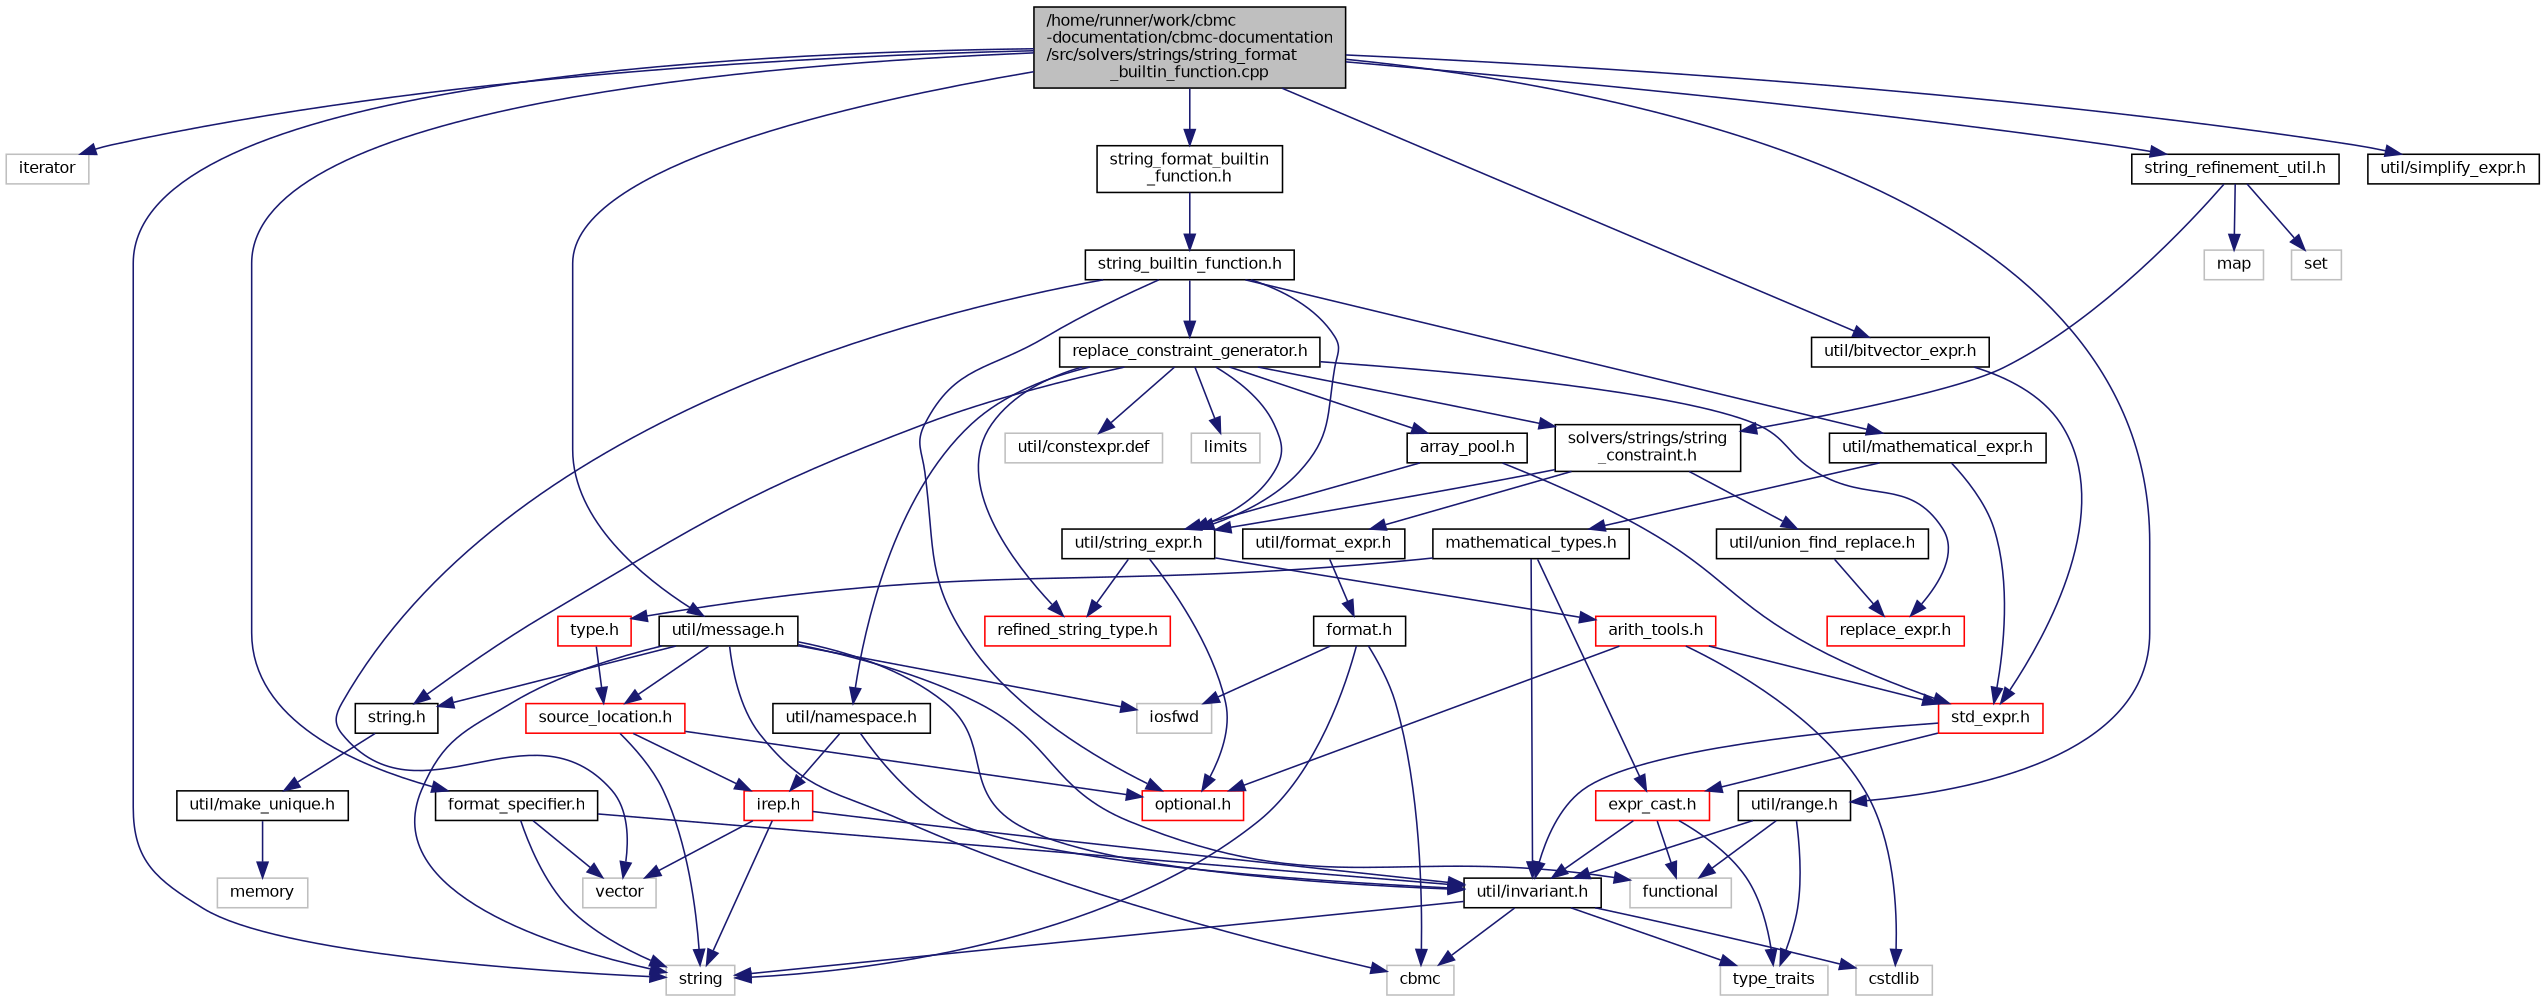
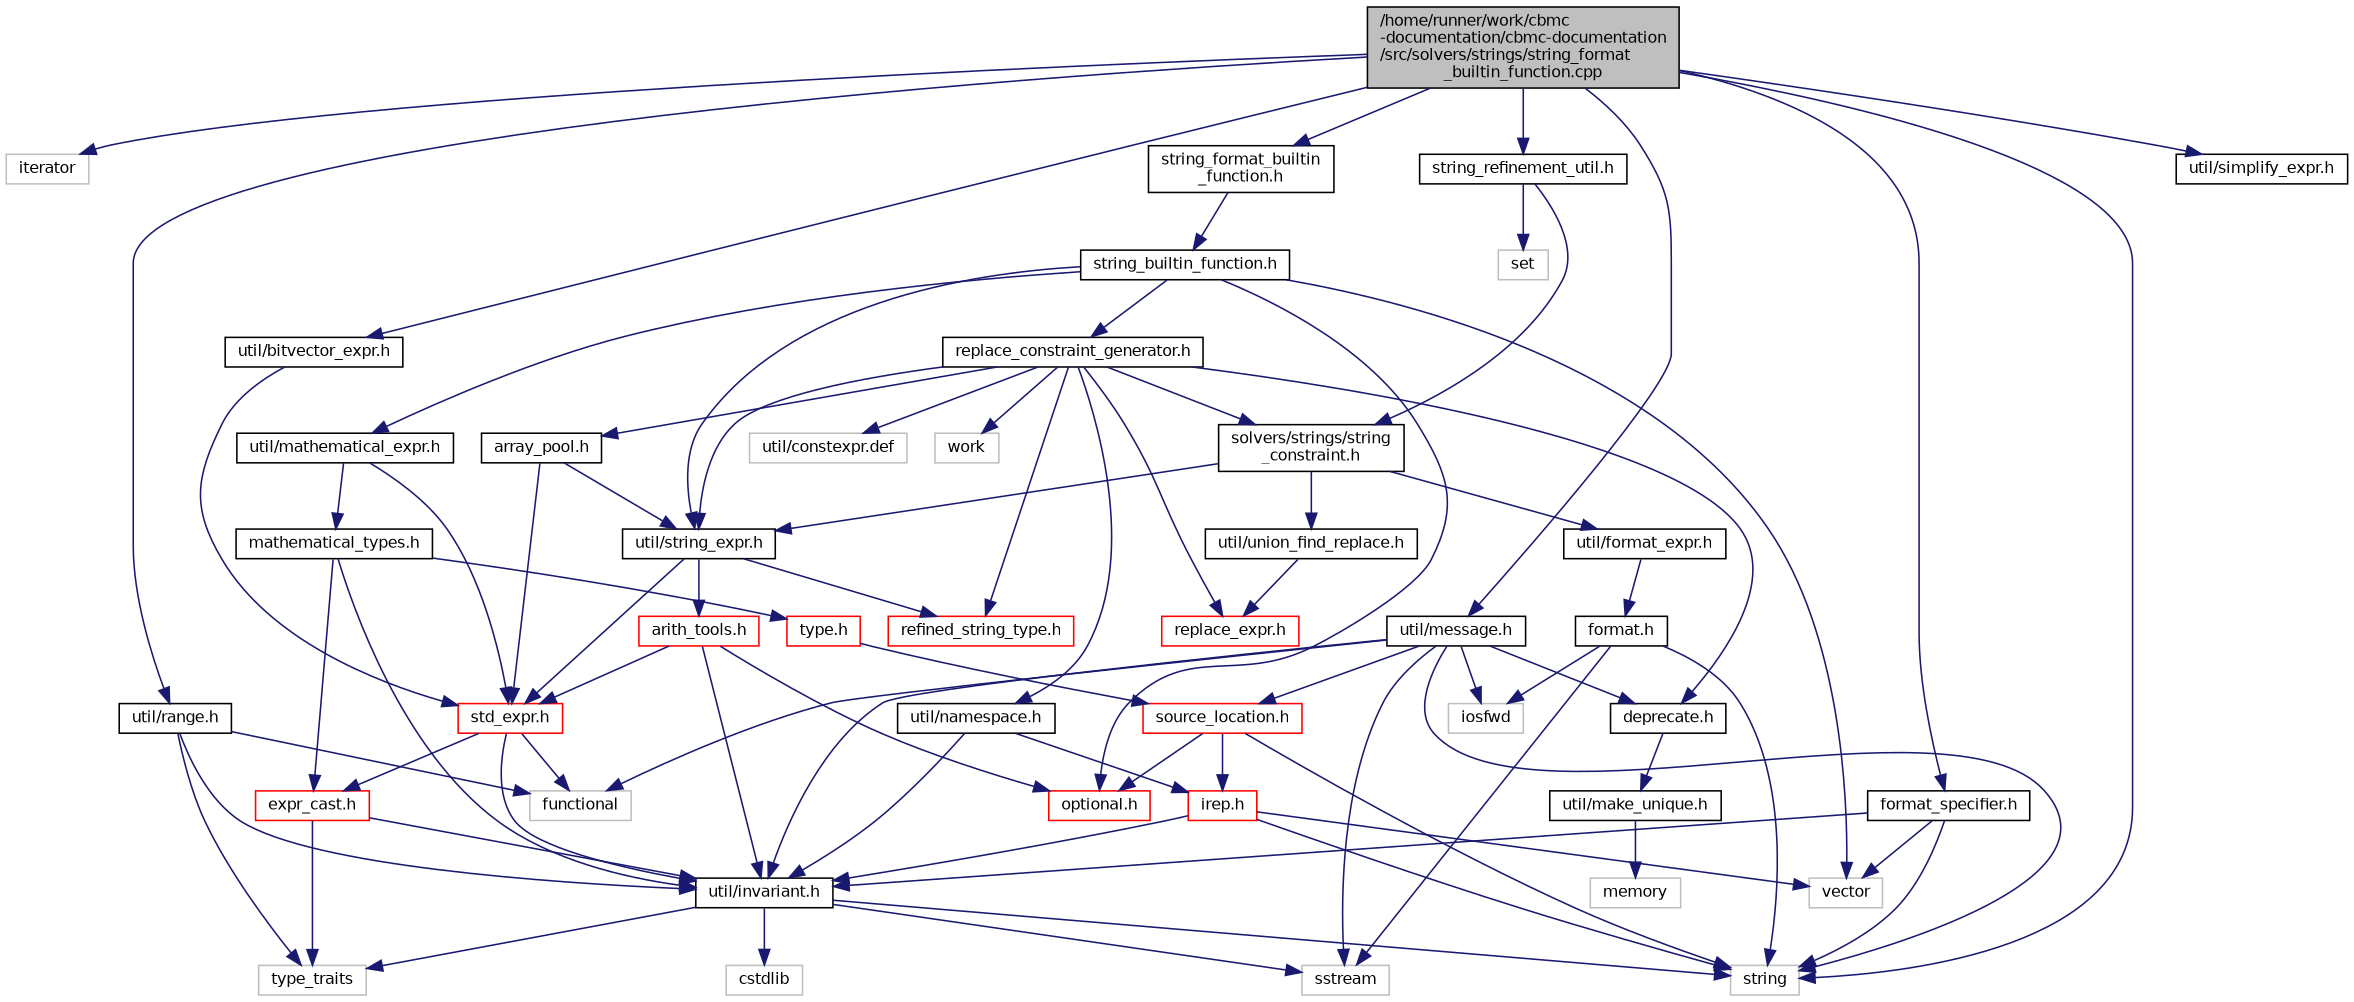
(2234, 265) -> none
(1226, 448) -> (967, 448)
(1212, 662) -> (610, 626)
(397, 718) -> (1668, 718)
(1851, 770) -> (730, 755)
(1663, 839) -> (540, 756)
(1420, 980) -> (1346, 980)
